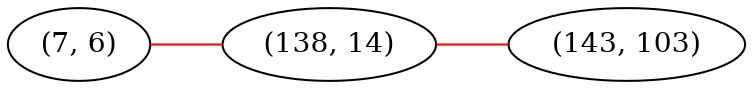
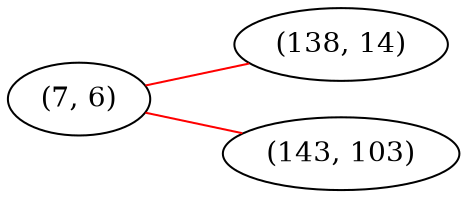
(472, 44) -> (194, 123)
